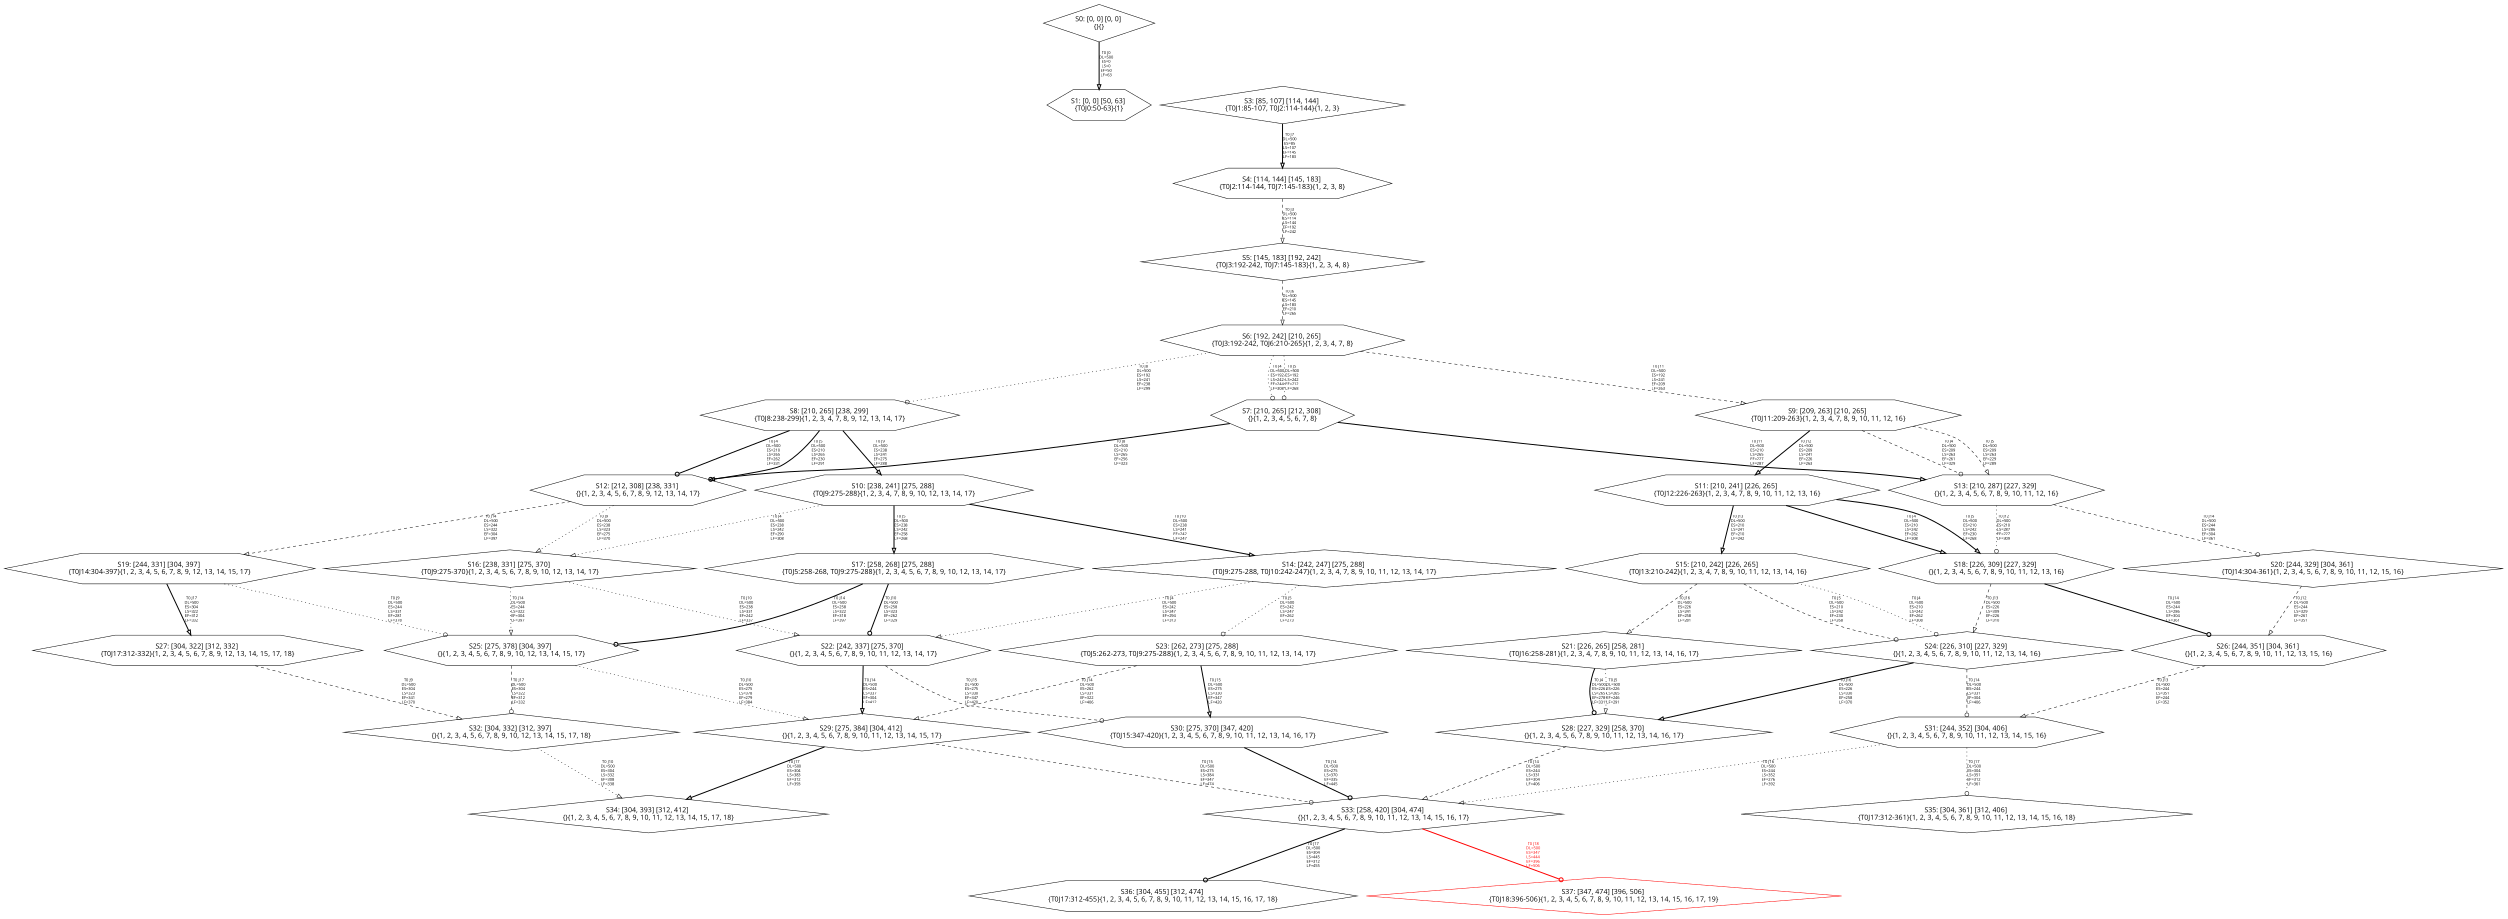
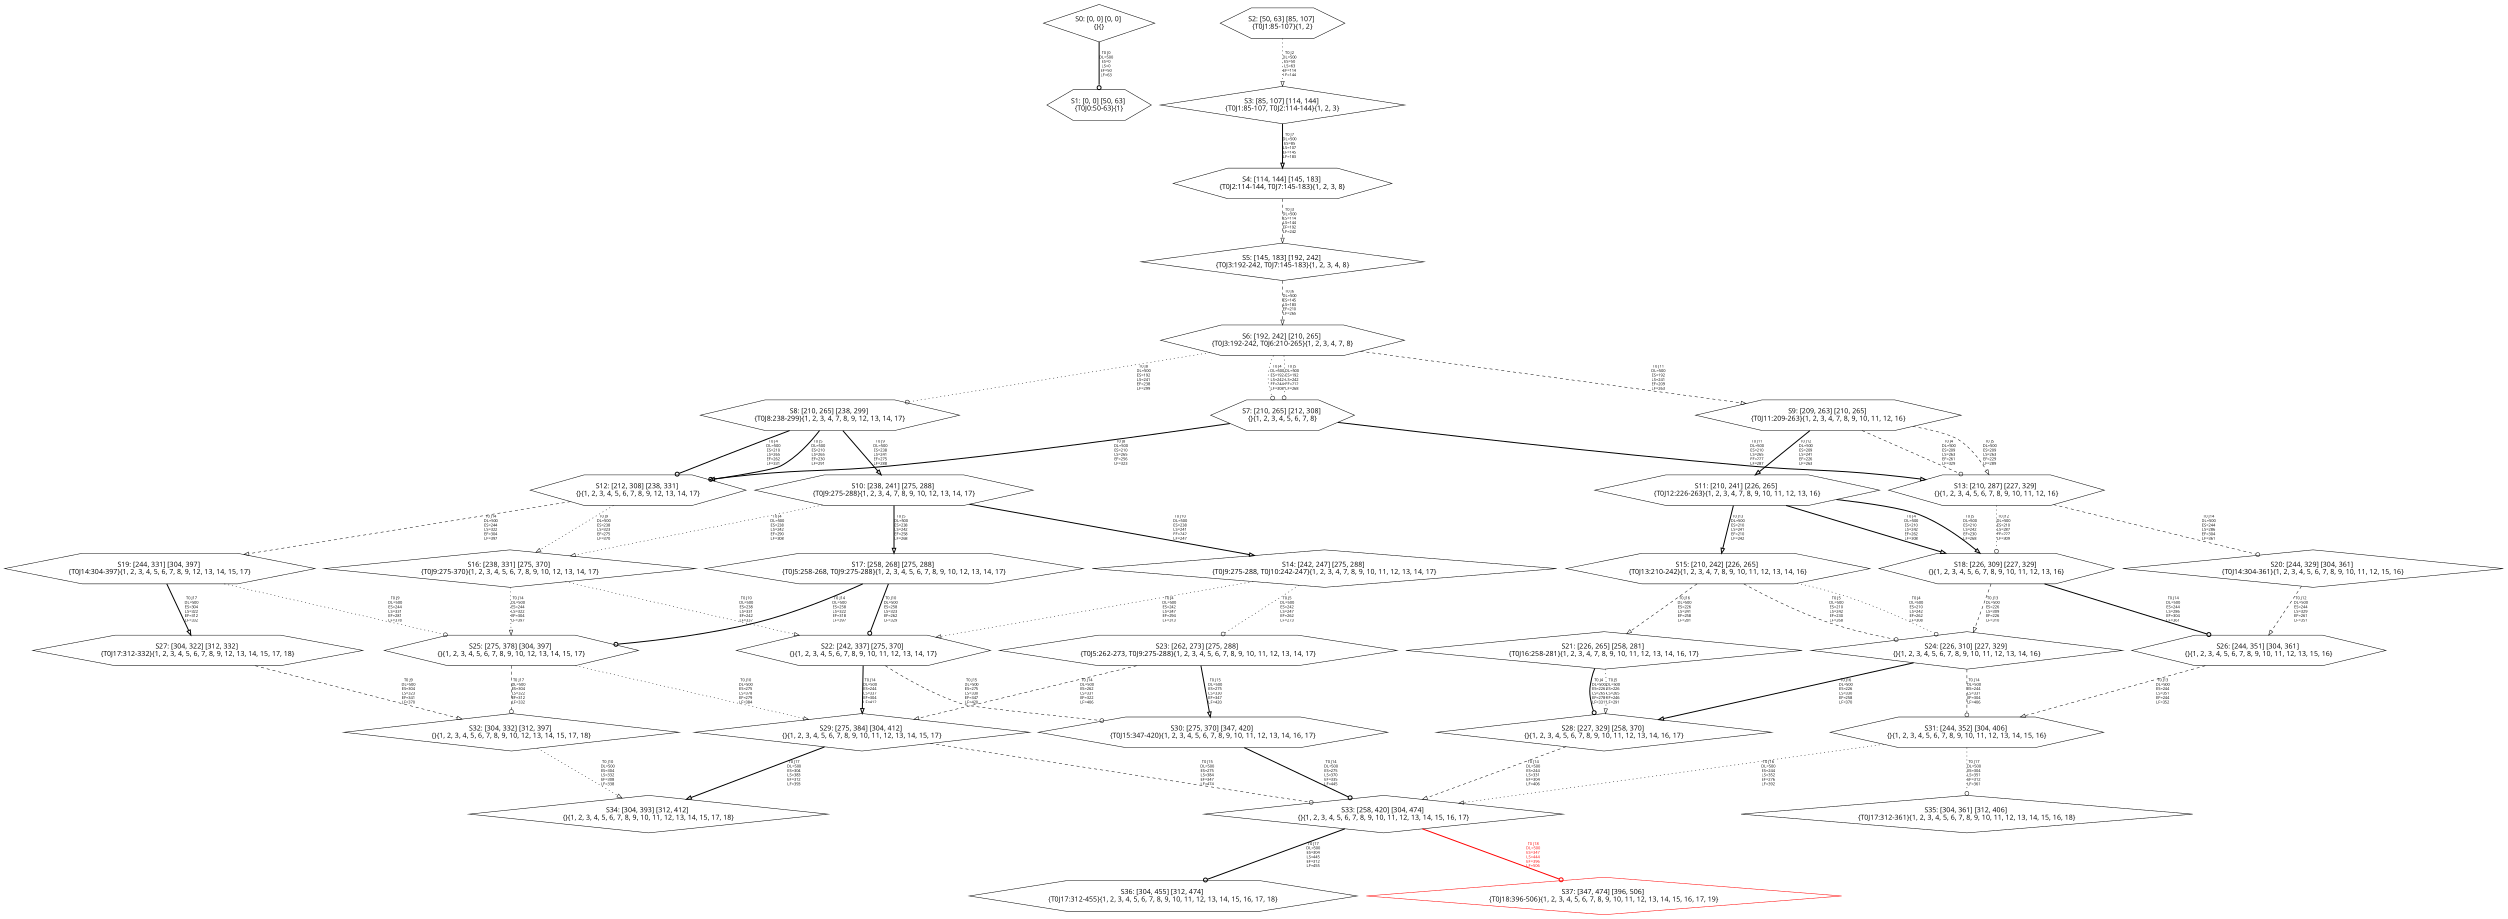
none -> (1283, 23)
(1099, 63) -> (1099, 63)
